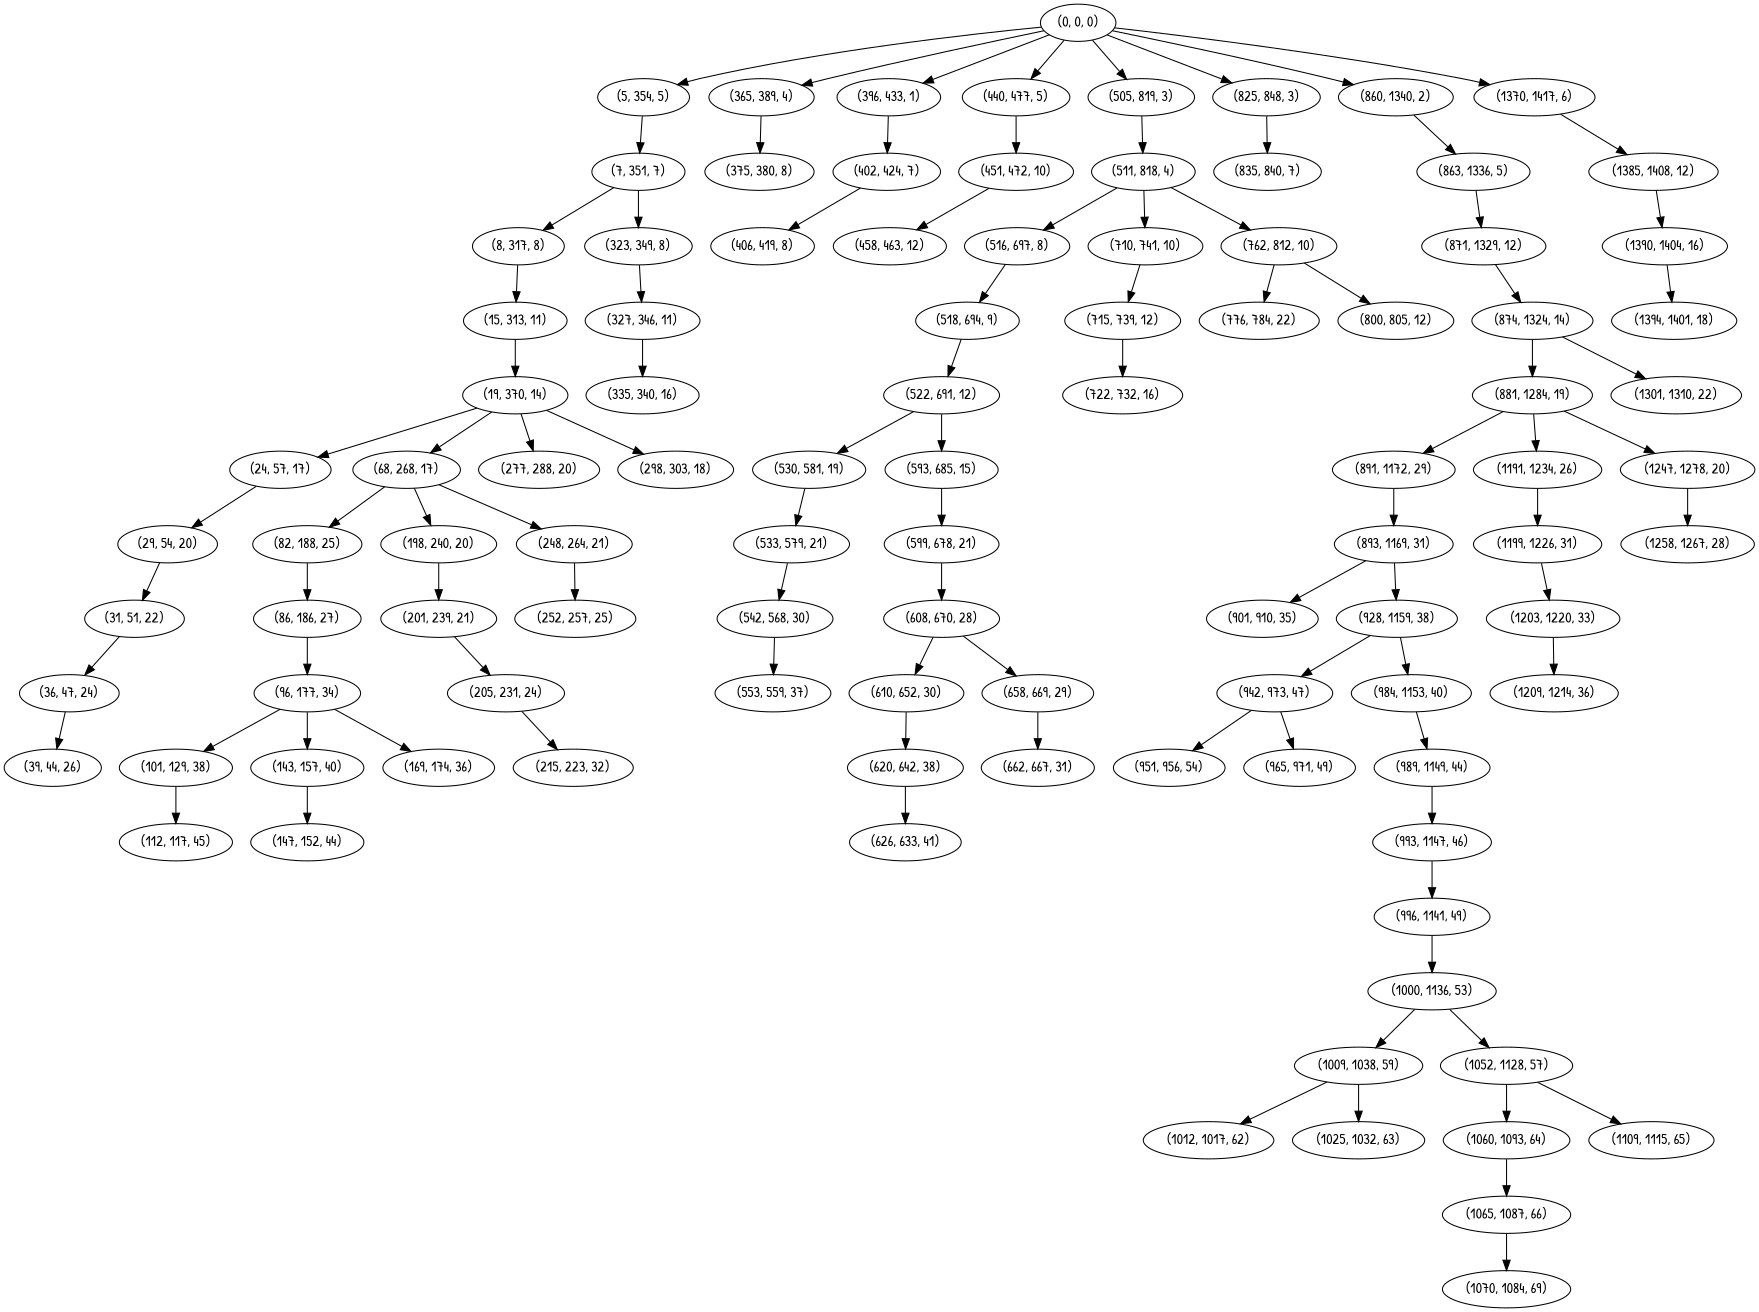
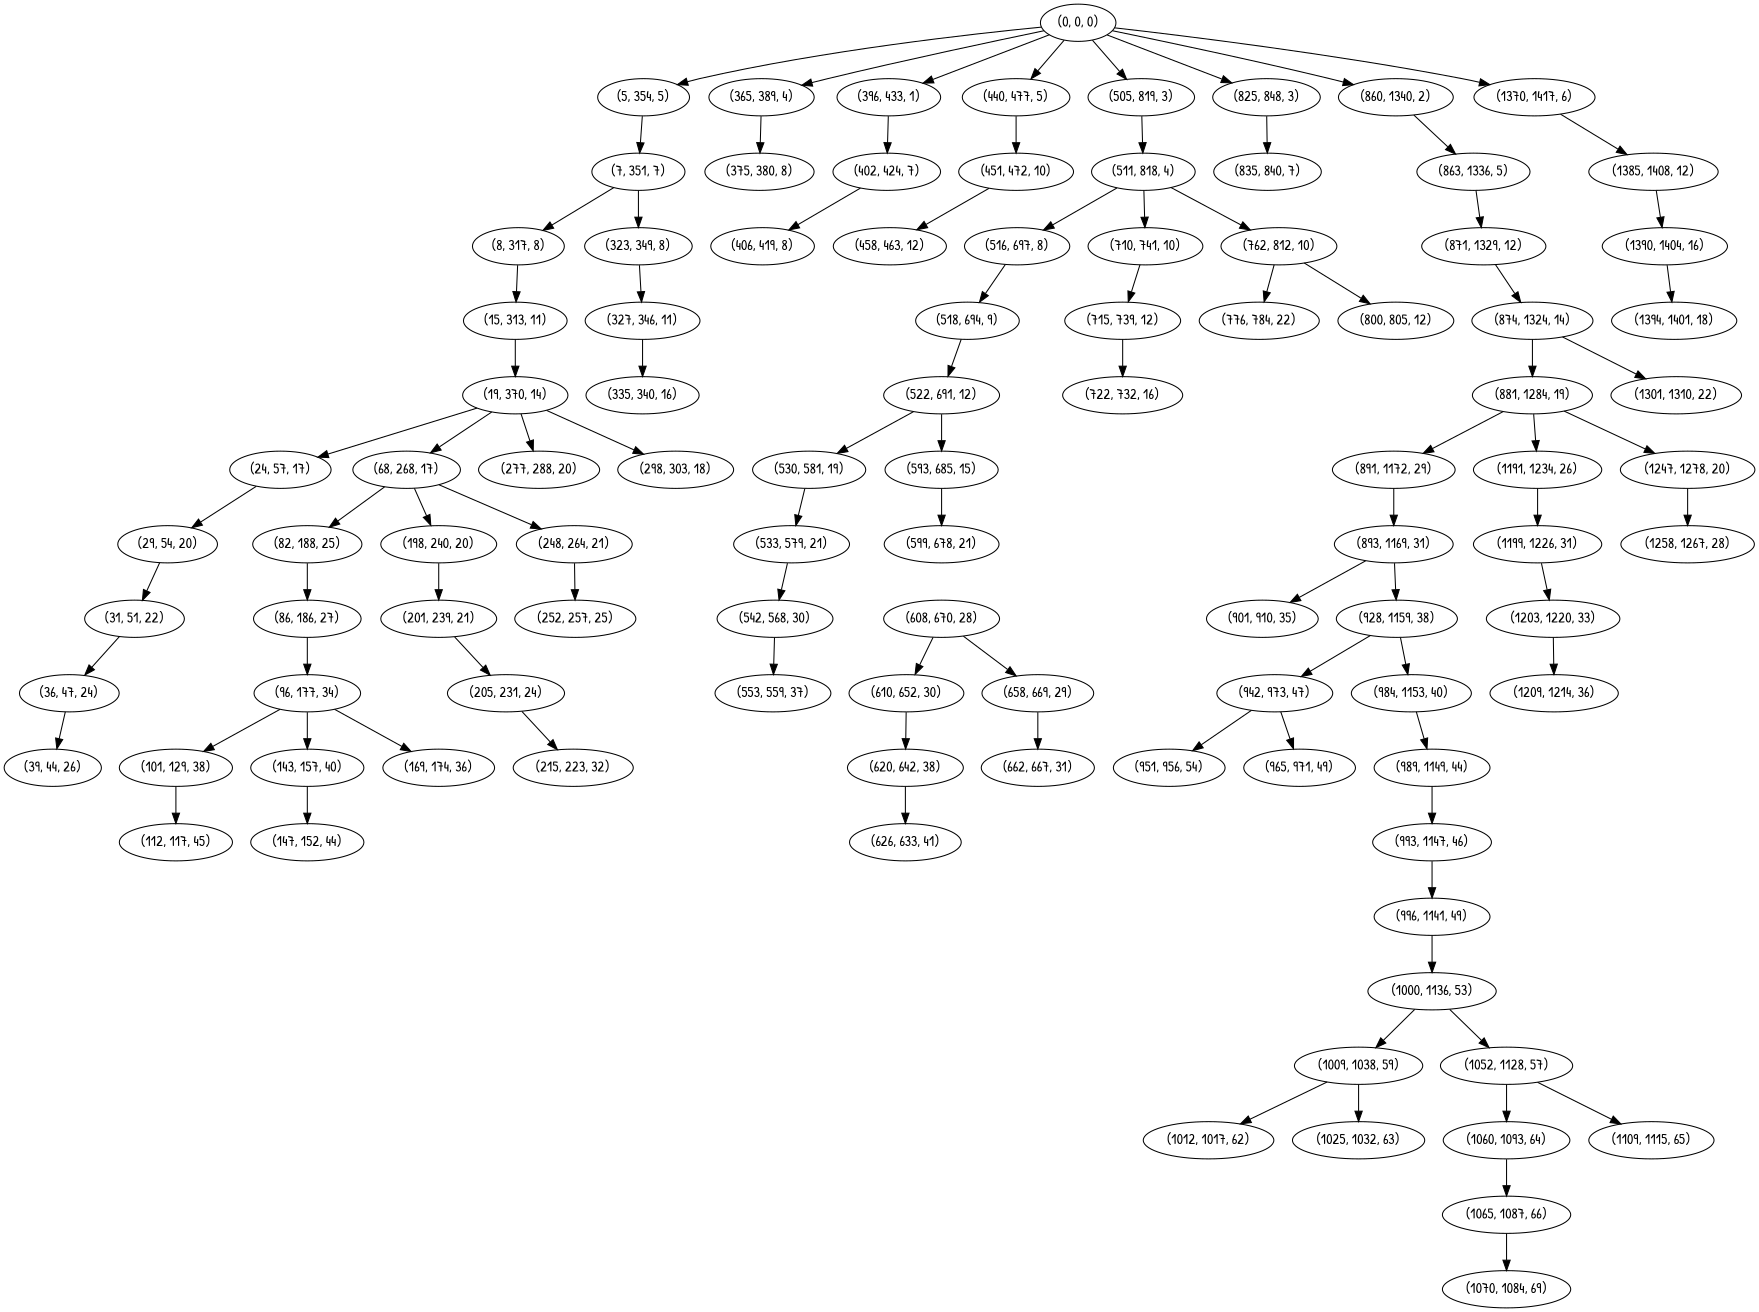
(942, 576) -> none
